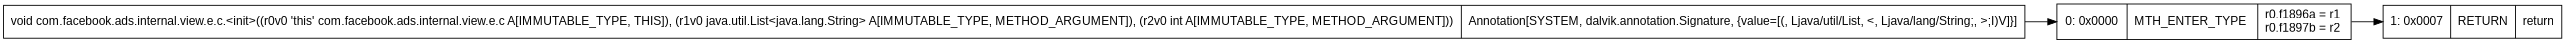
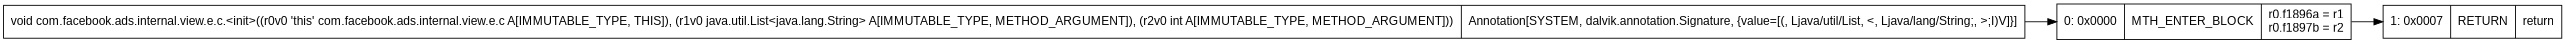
(2191, 21) -> (2193, 21)
